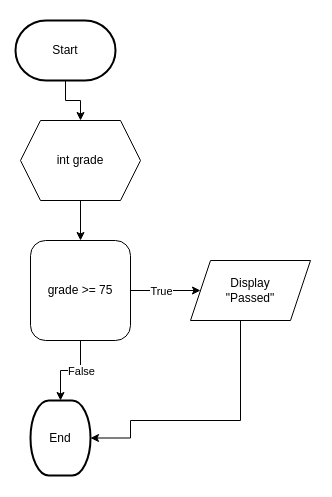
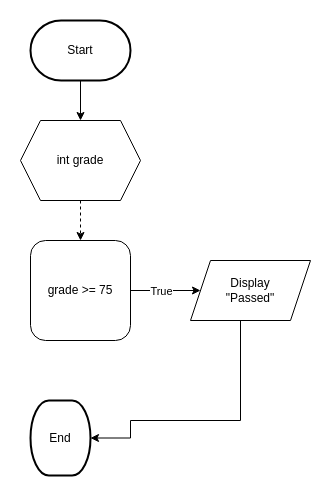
(66, 51) -> (81, 51)
(81, 217) -> (81, 217)
(75, 371) -> none
